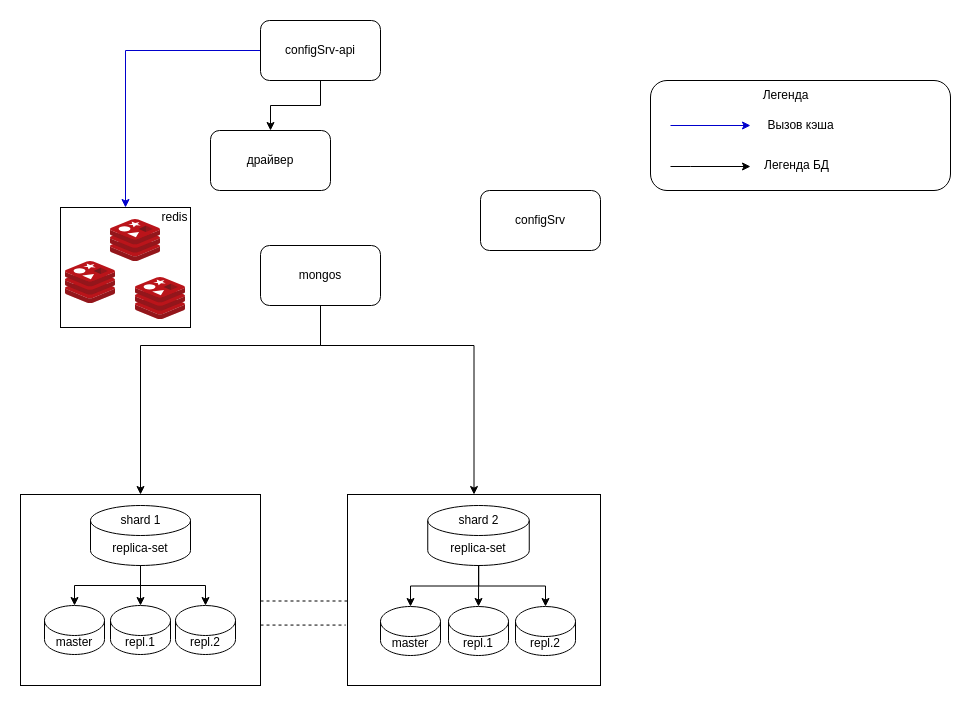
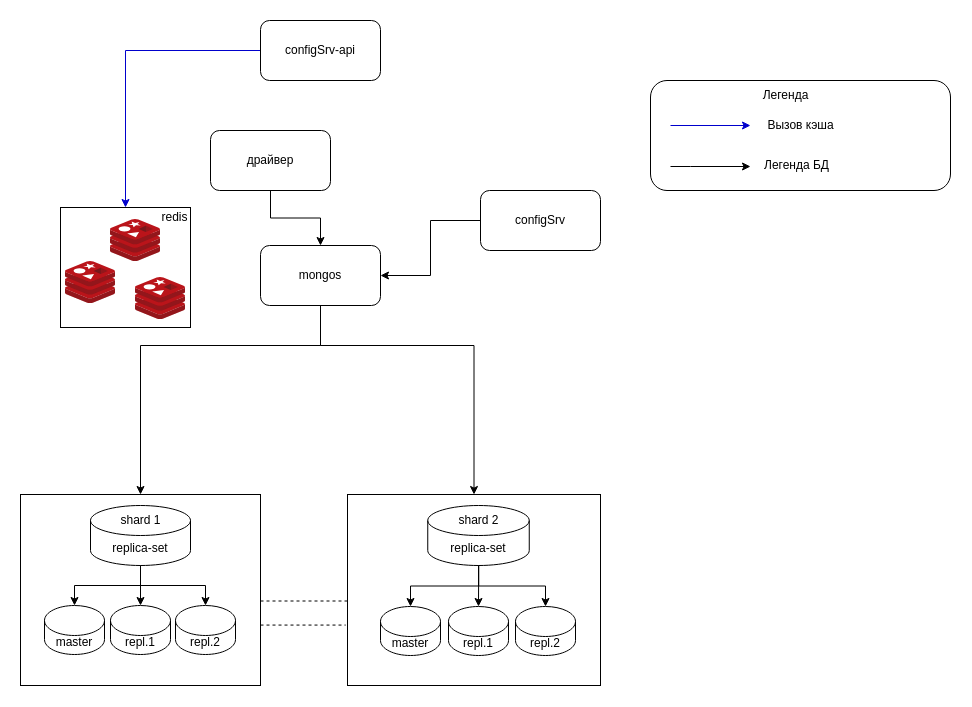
(300, 106) -> none
none -> (293, 218)
none -> (431, 245)
